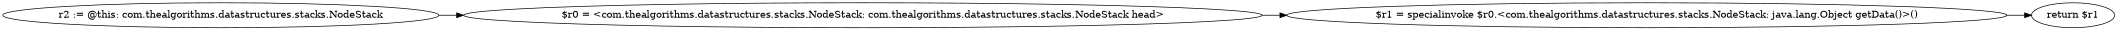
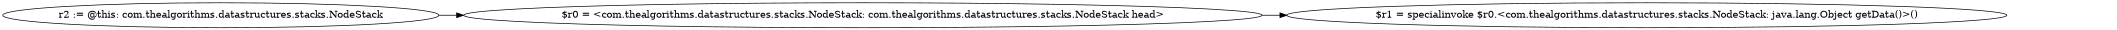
(2073, 15) -> none
